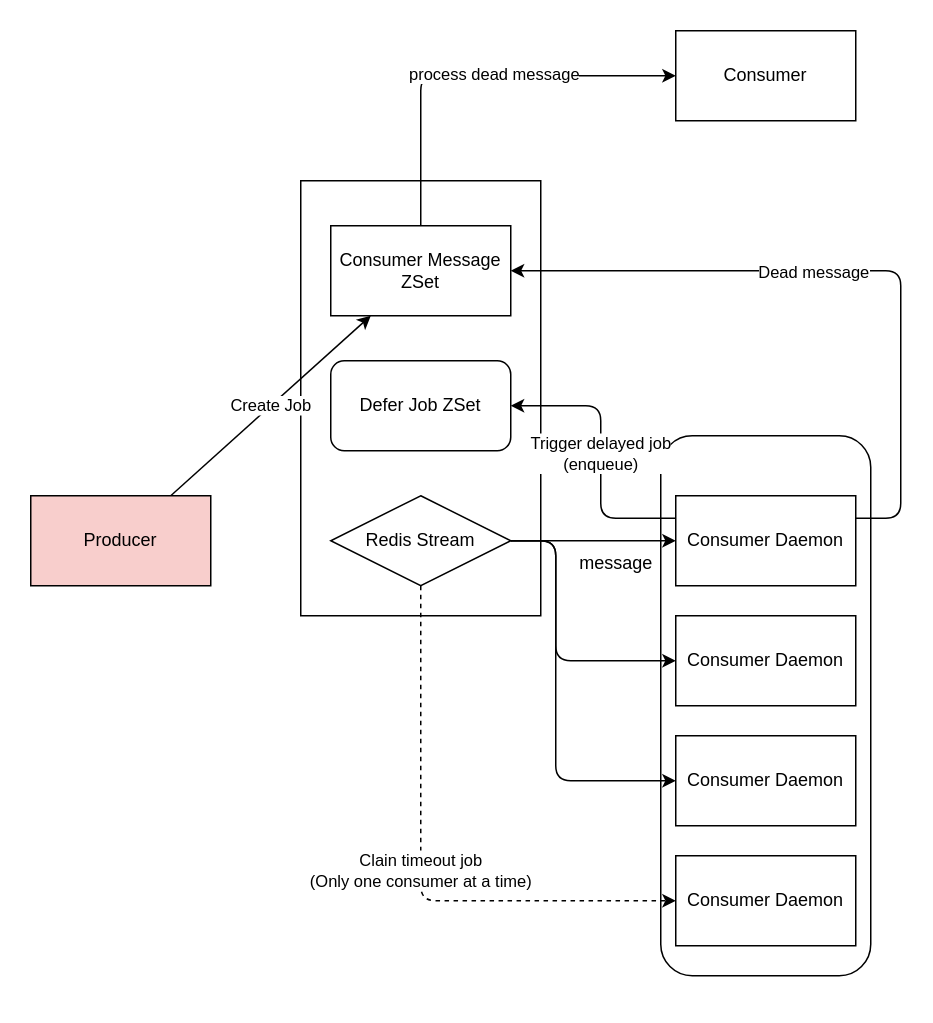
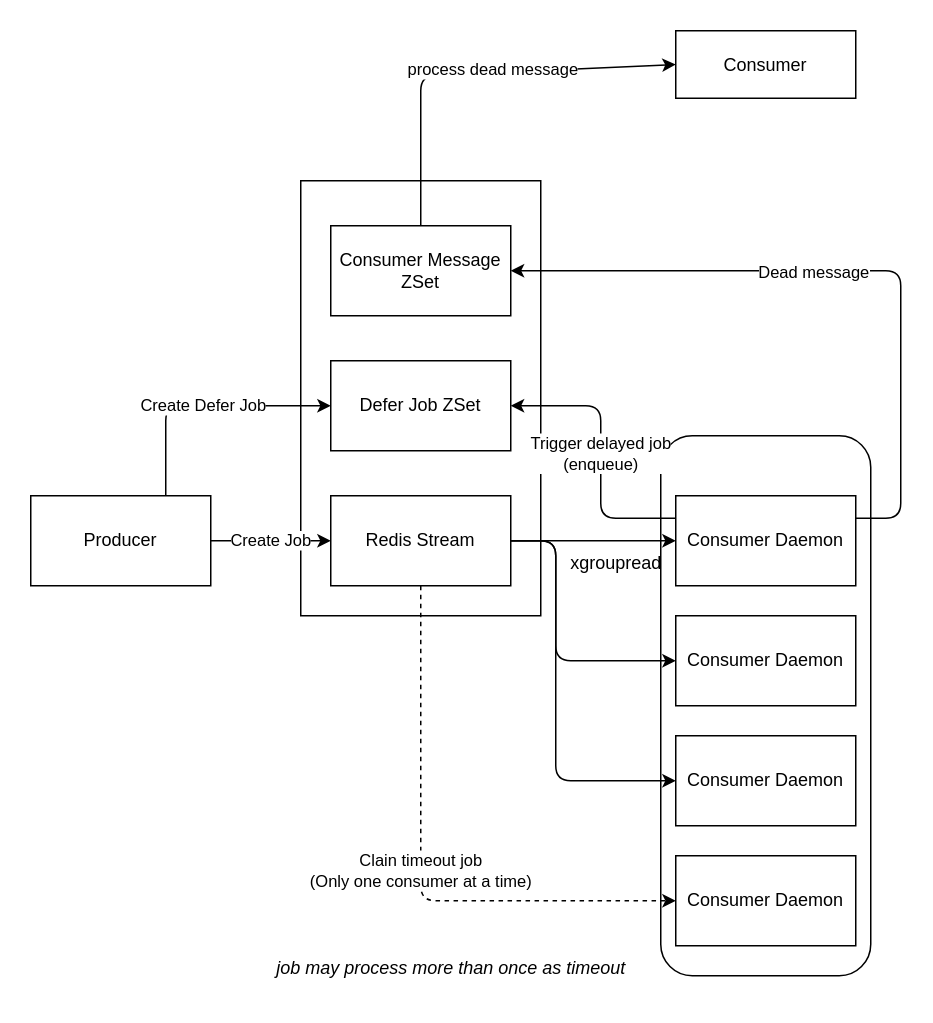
(766, 76) -> (766, 65)
none -> (203, 406)
(421, 406) -> (421, 406)
(267, 409) -> (266, 541)
(121, 541) -> (121, 541)
(421, 541) -> (421, 541)
(617, 563) -> (617, 563)
none -> (451, 968)
